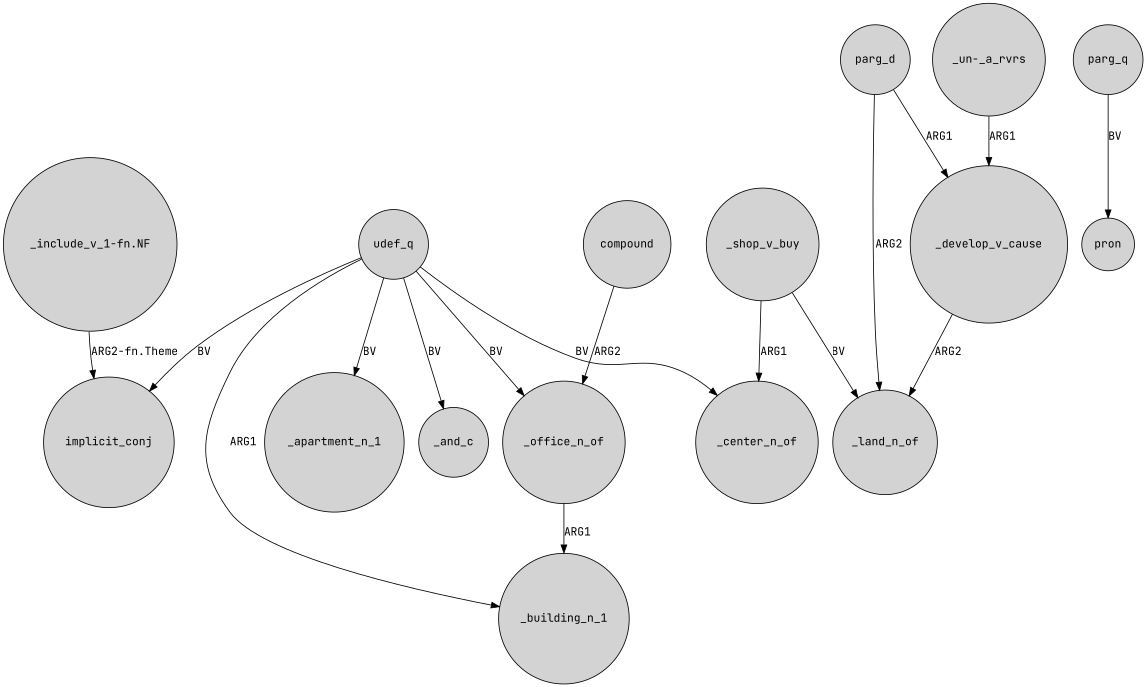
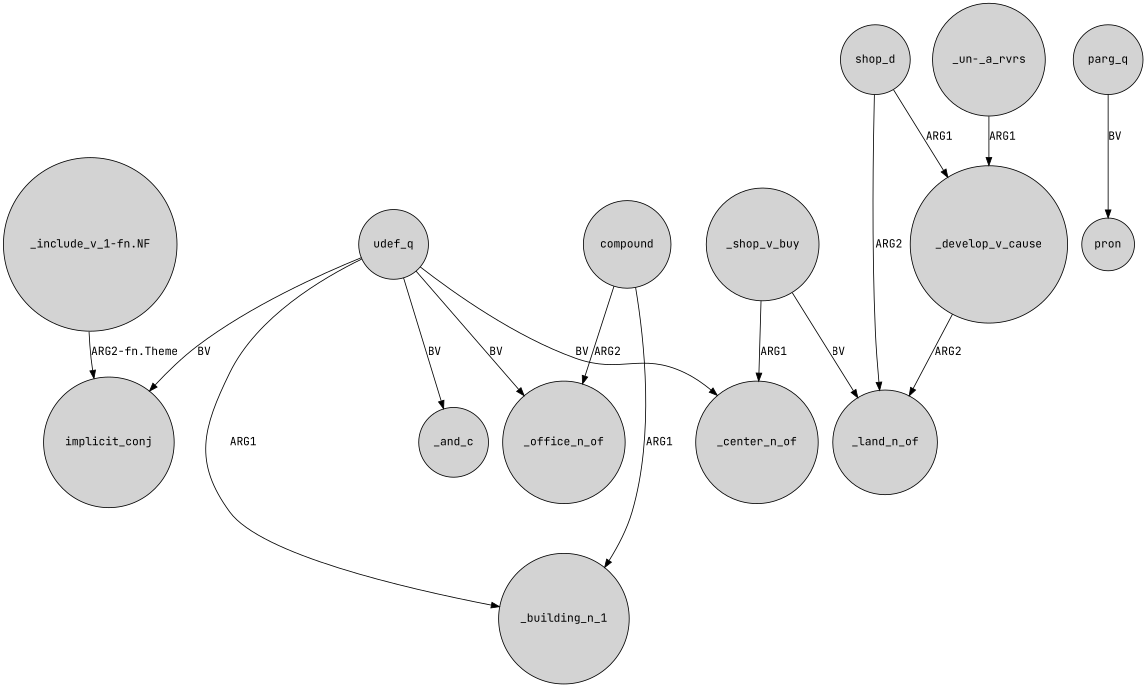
(875, 60) -> (875, 60)
(334, 442) -> none
(564, 524) -> (645, 427)
